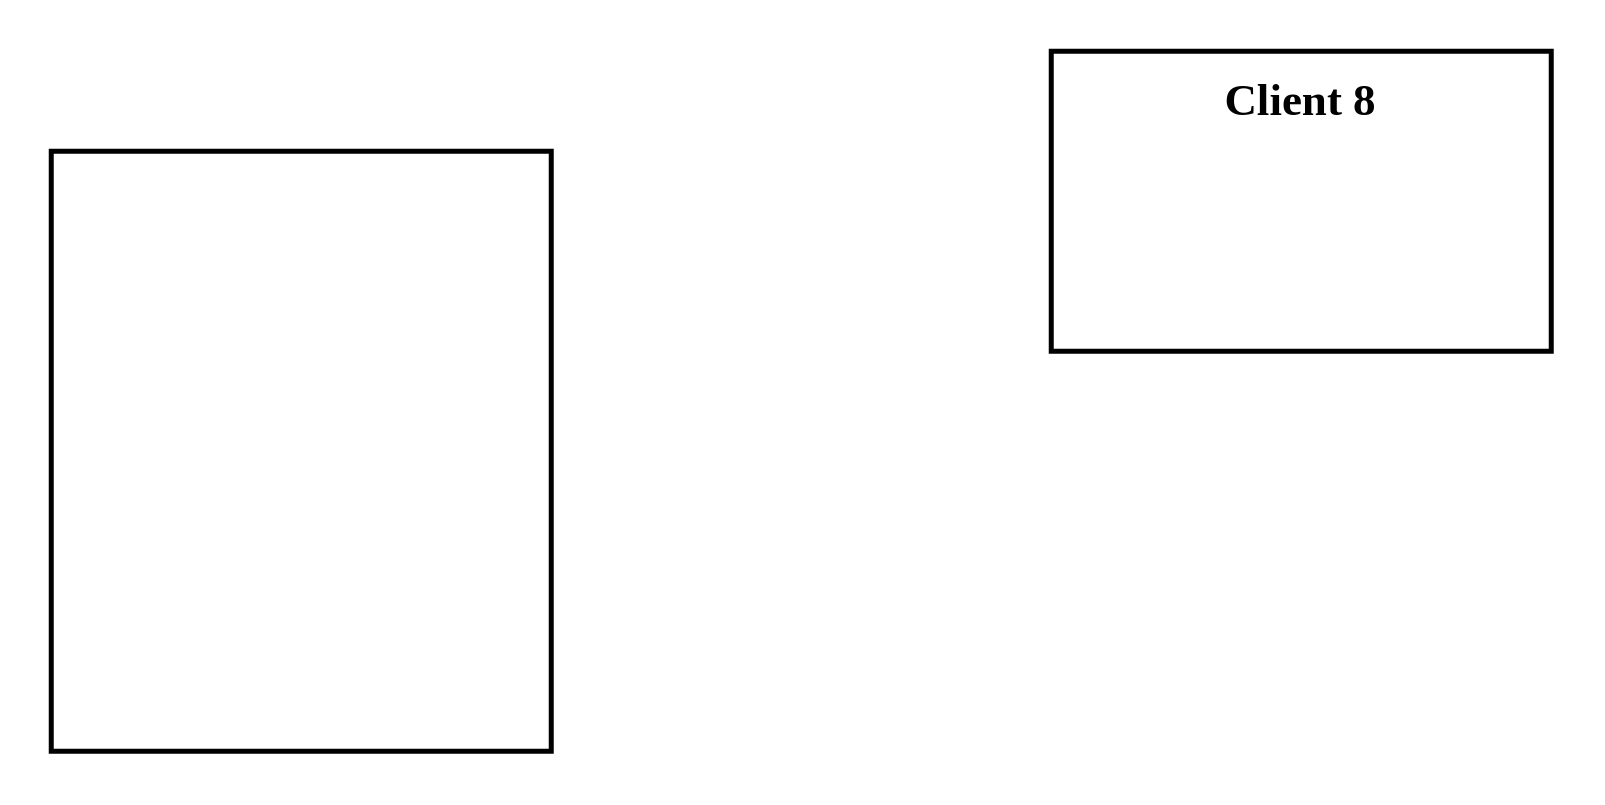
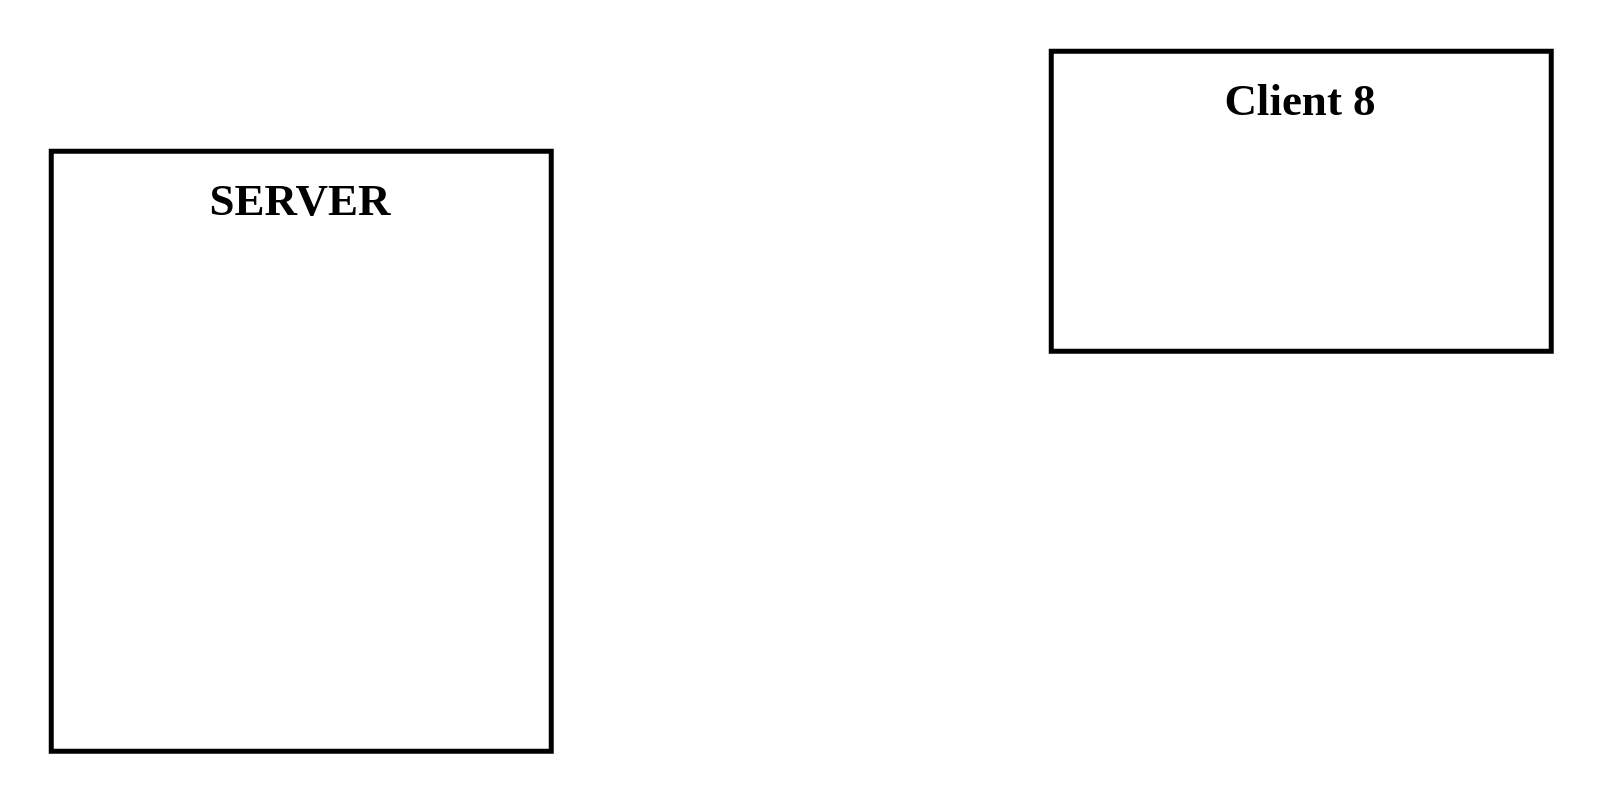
none -> (301, 201)
